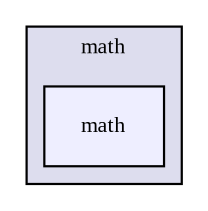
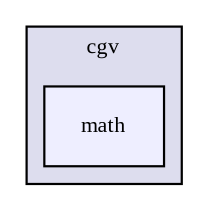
(104, 48) -> (104, 48)
